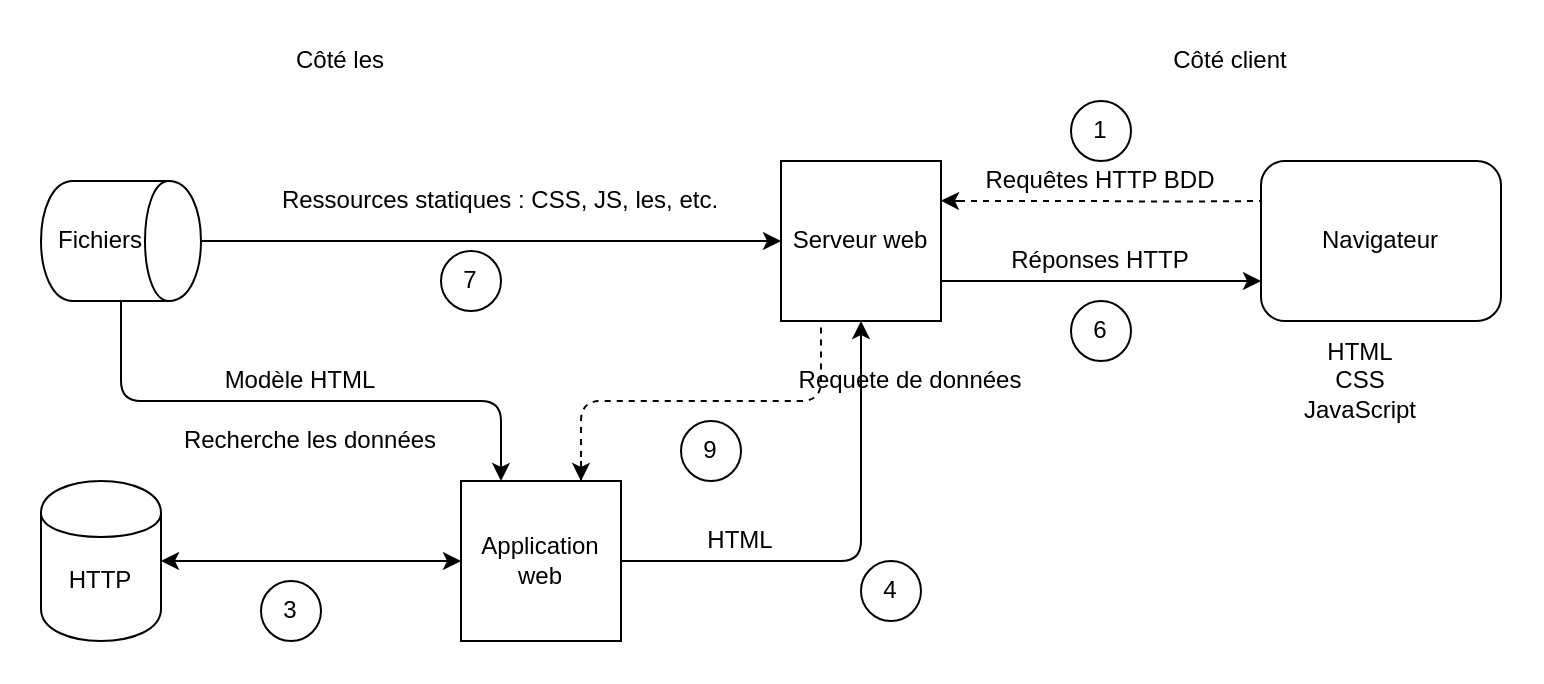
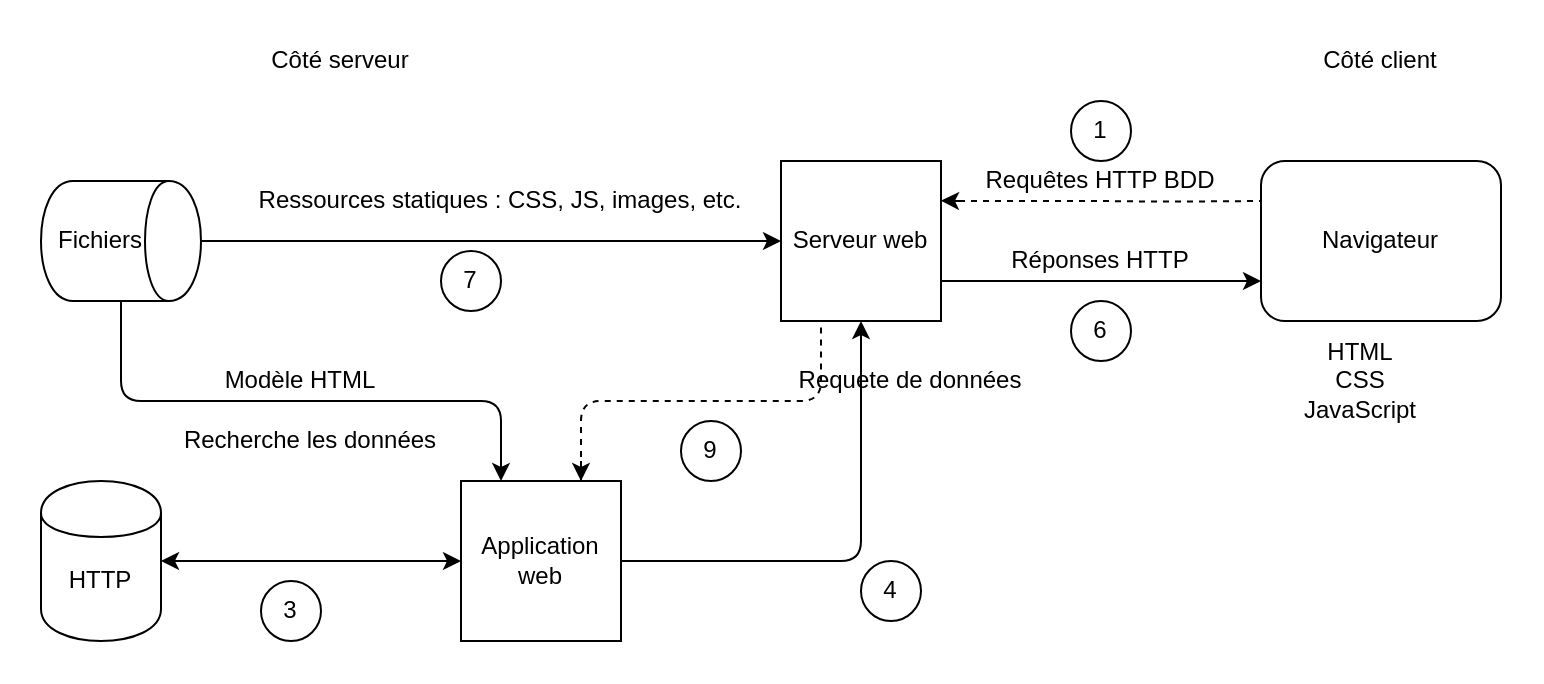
(341, 61) -> (341, 61)
(1231, 61) -> (1381, 61)
(501, 201) -> (501, 201)
(741, 541) -> none
